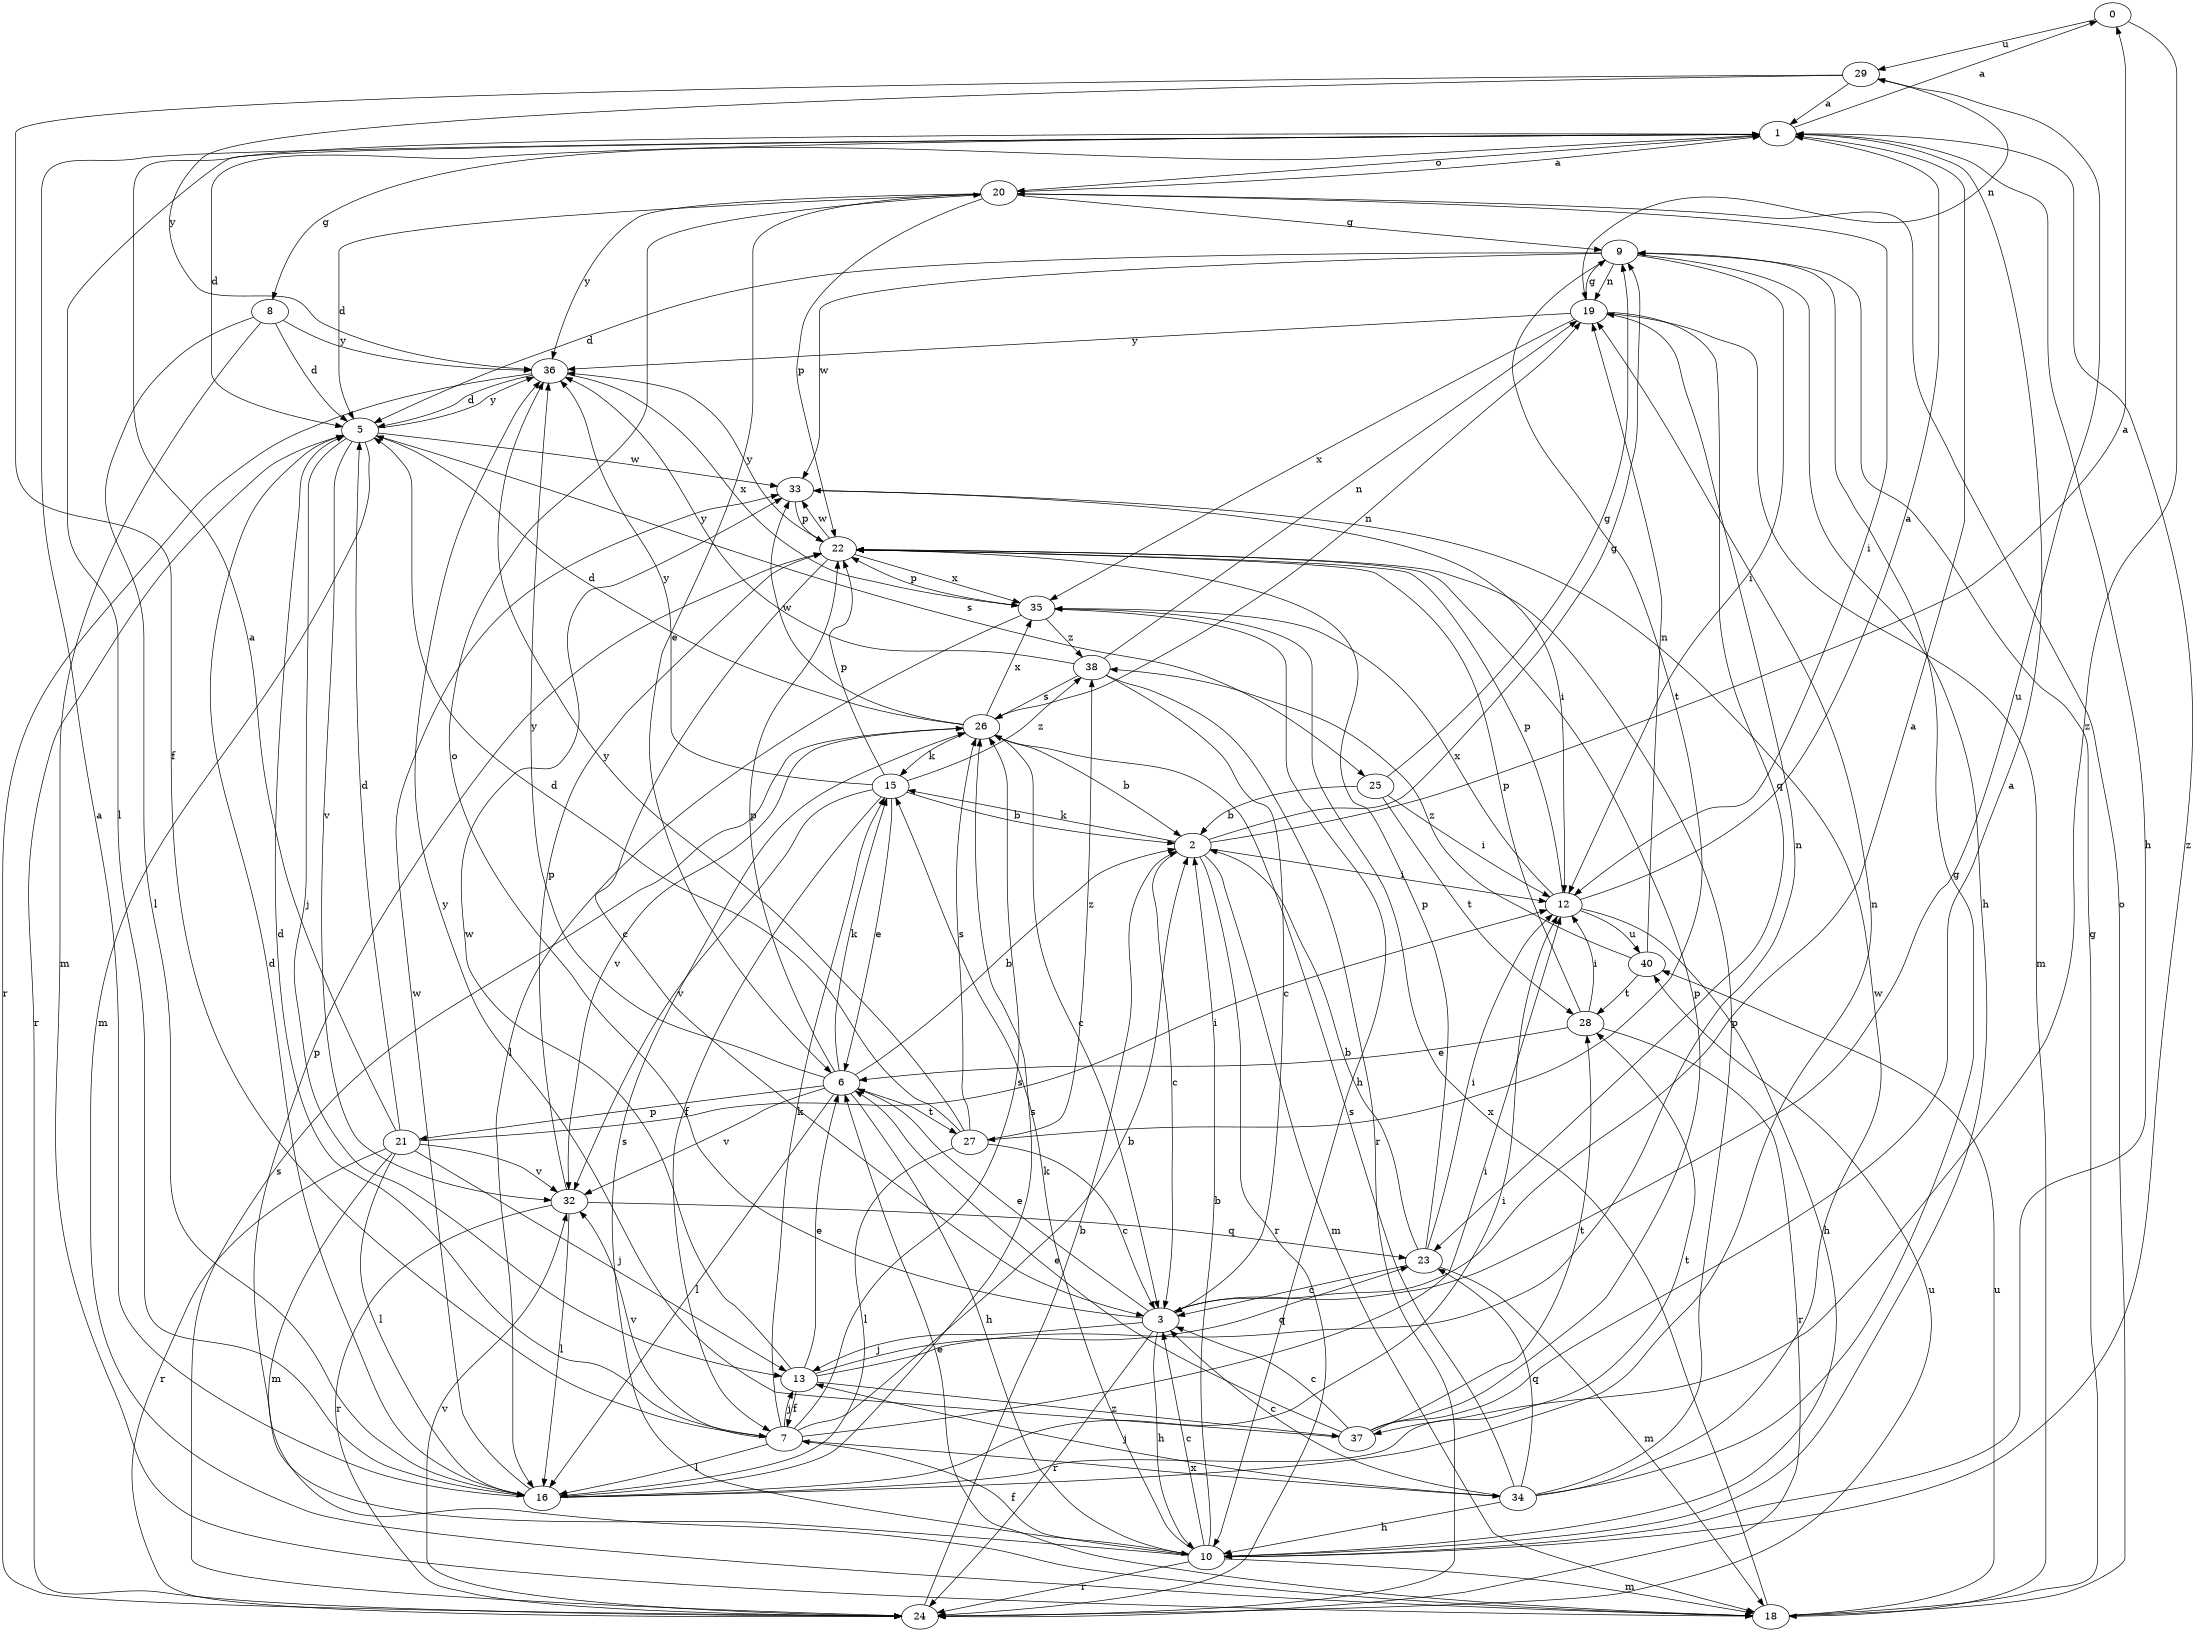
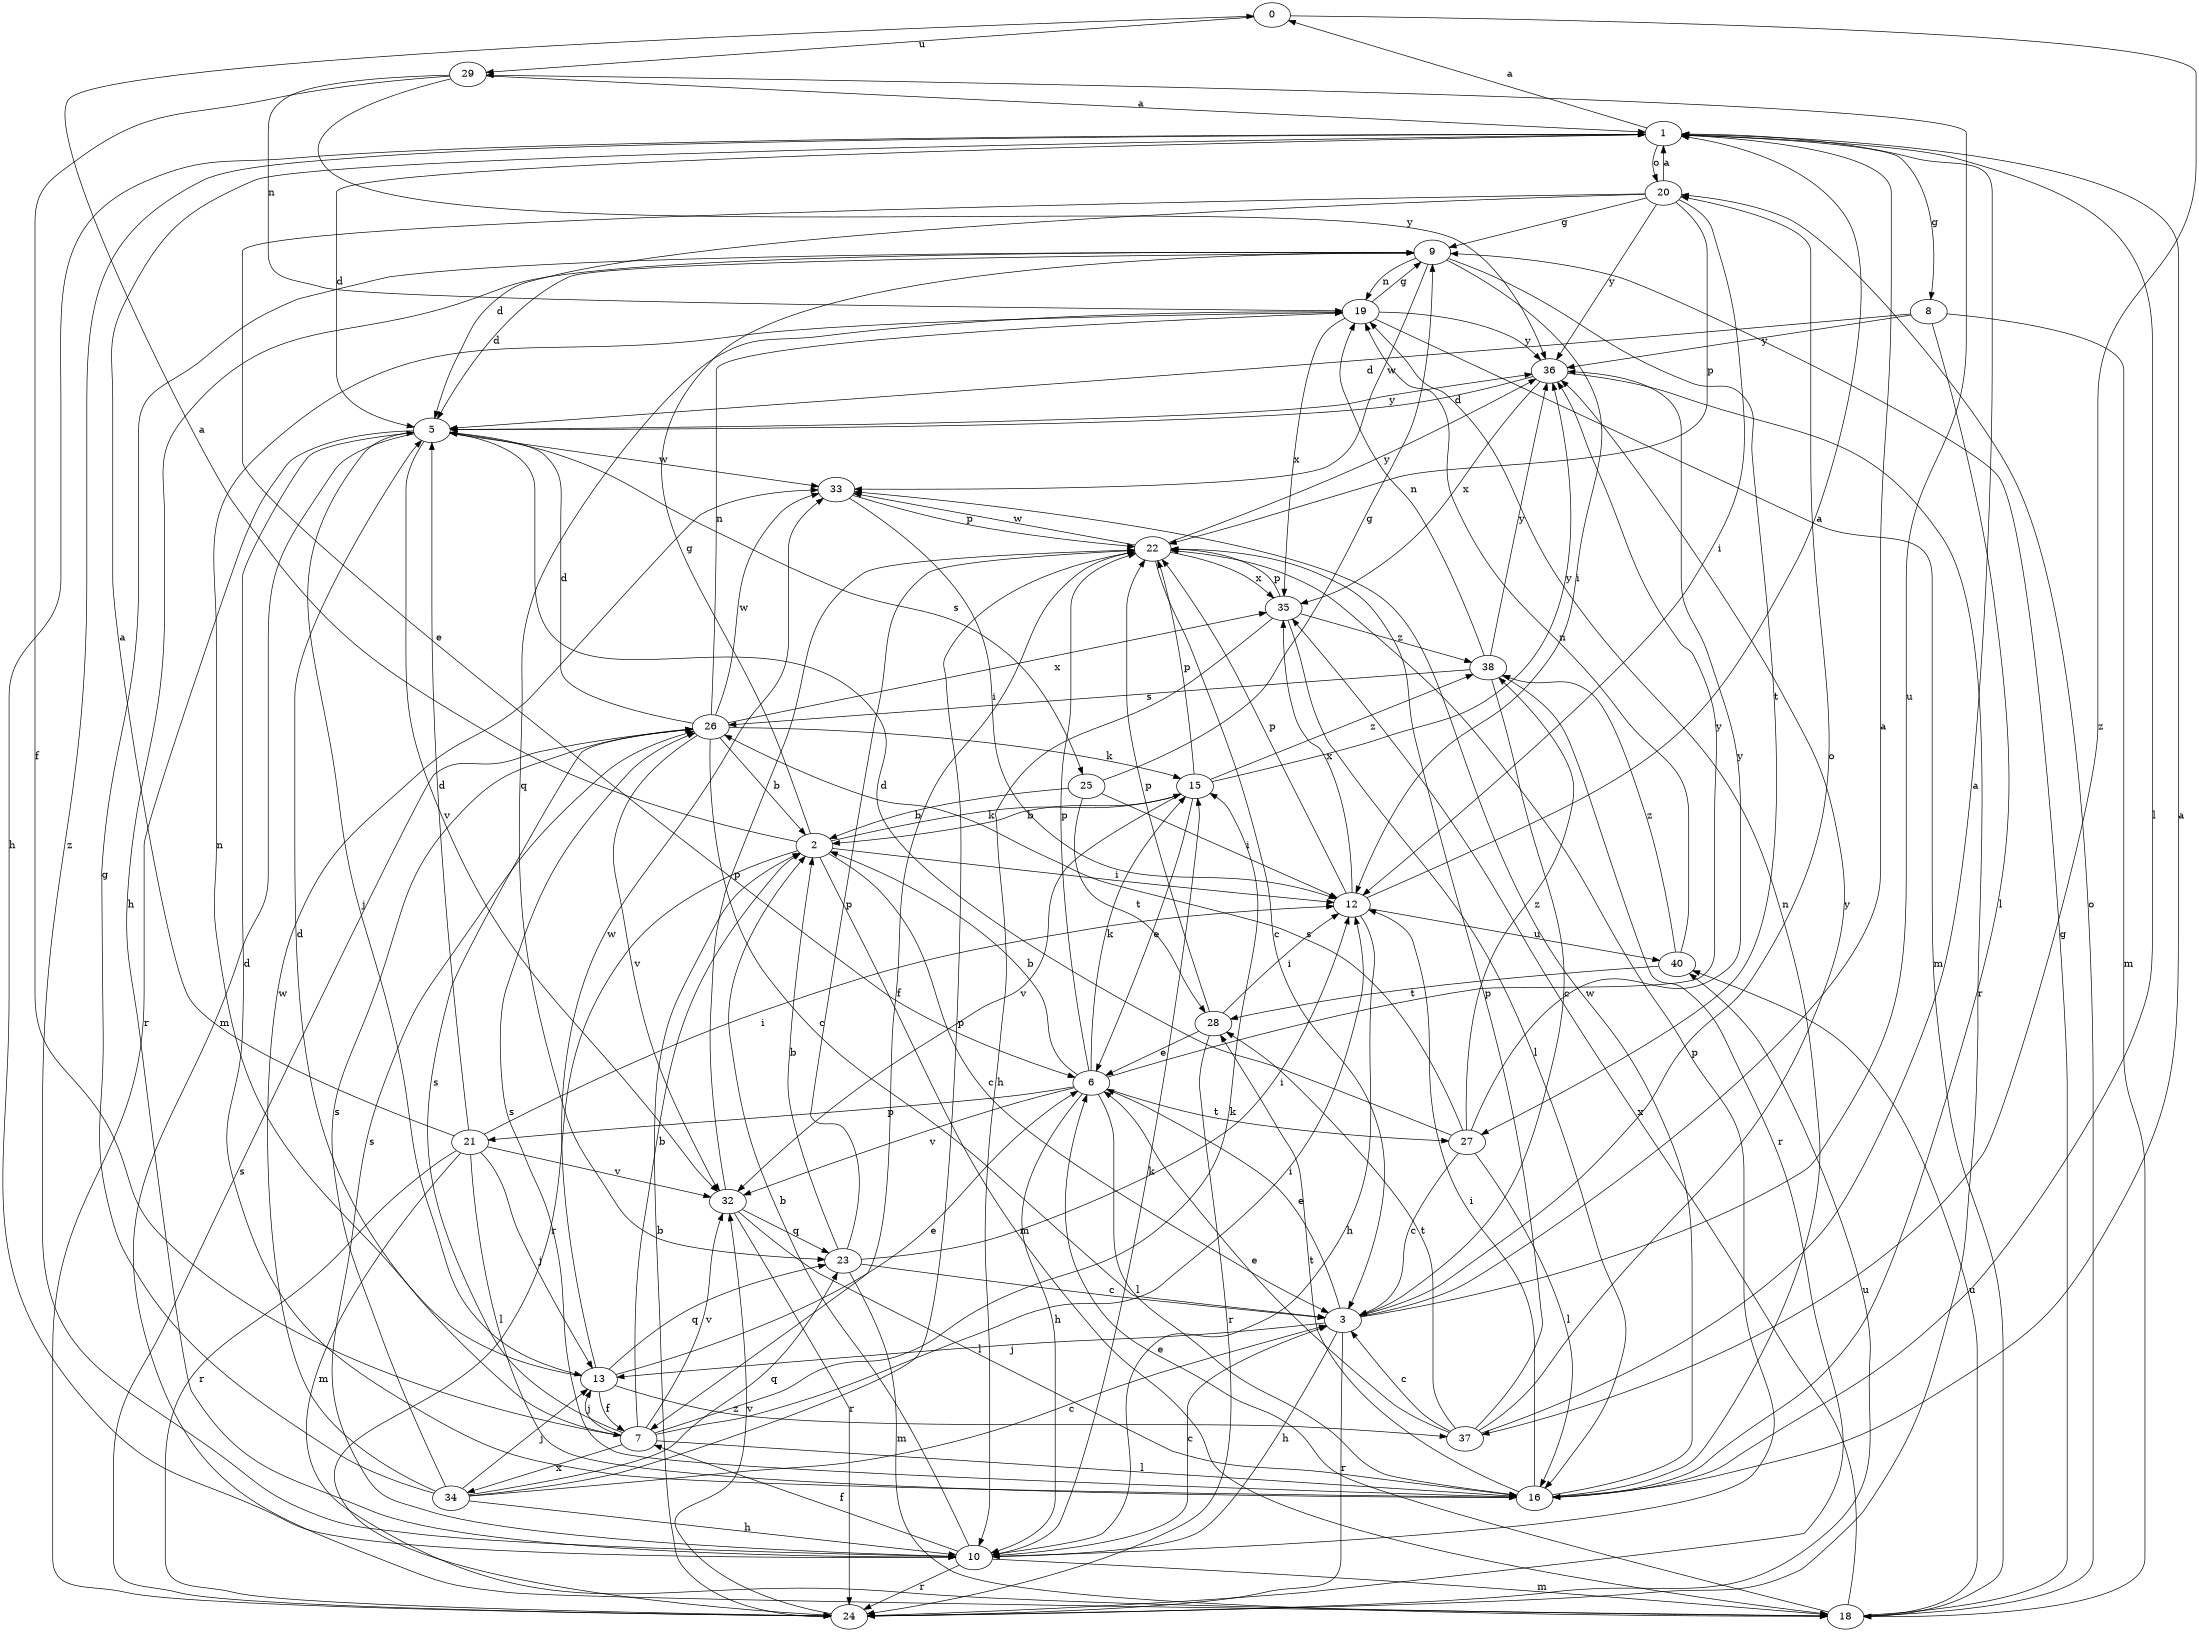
(689, 1098) -> (893, 1025)
